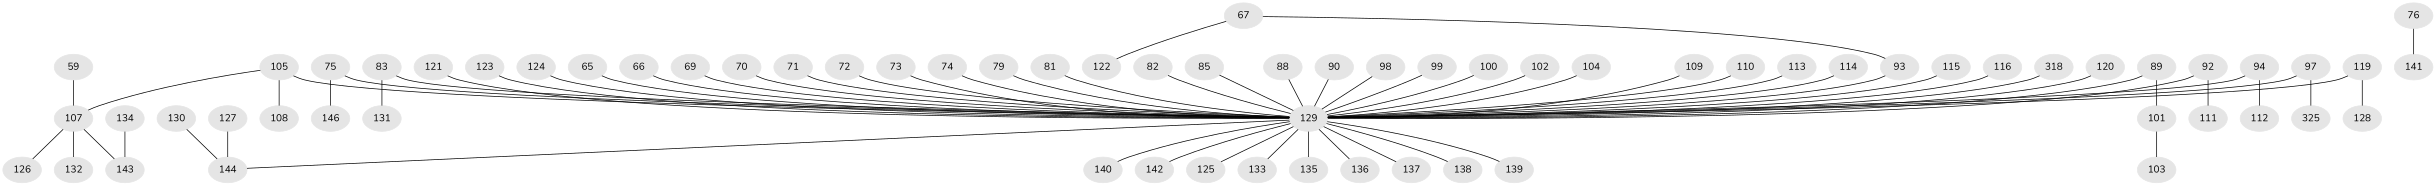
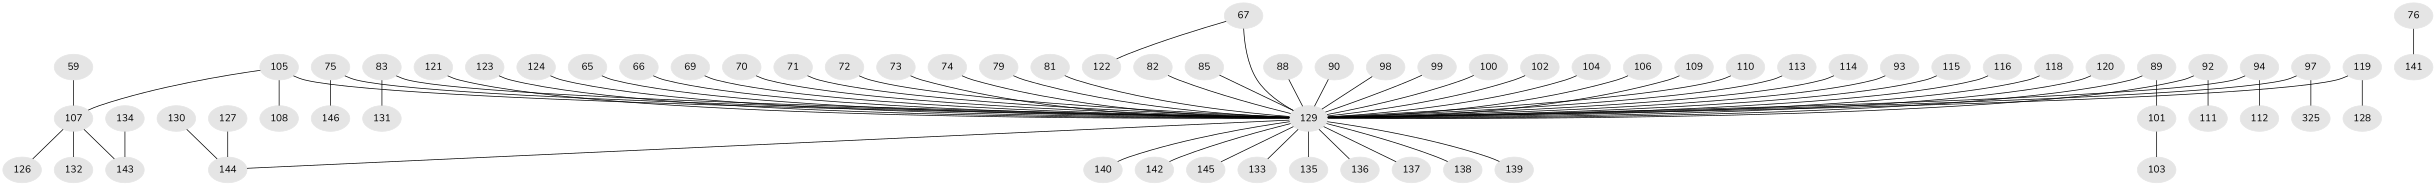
(1575, 25) -> (1256, 77)
none -> (1643, 67)
(2054, 67) -> (2054, 67)
(1206, 170) -> (1206, 170)
